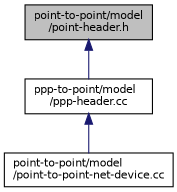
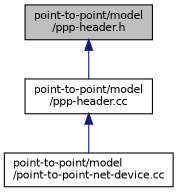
(89, 22) -> (89, 22)
(89, 96) -> (89, 96)
